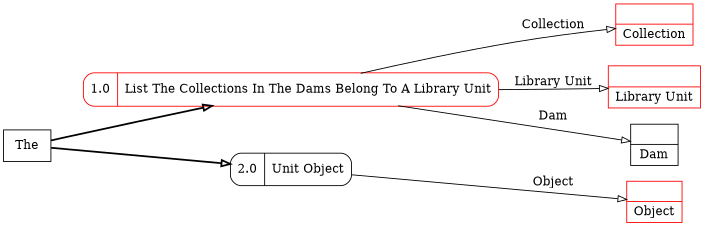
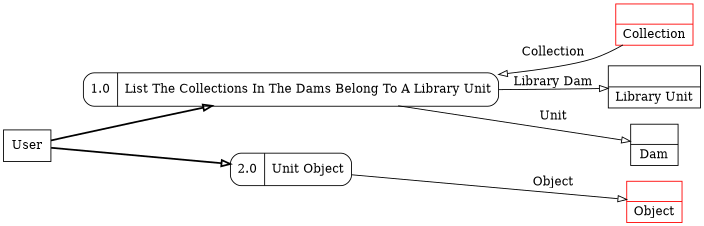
(483, 48) -> (567, 65)
(553, 82) -> (553, 82)
(654, 87) -> (654, 87)
(291, 90) -> (291, 90)
(553, 116) -> (553, 116)
(27, 146) -> (27, 146)
